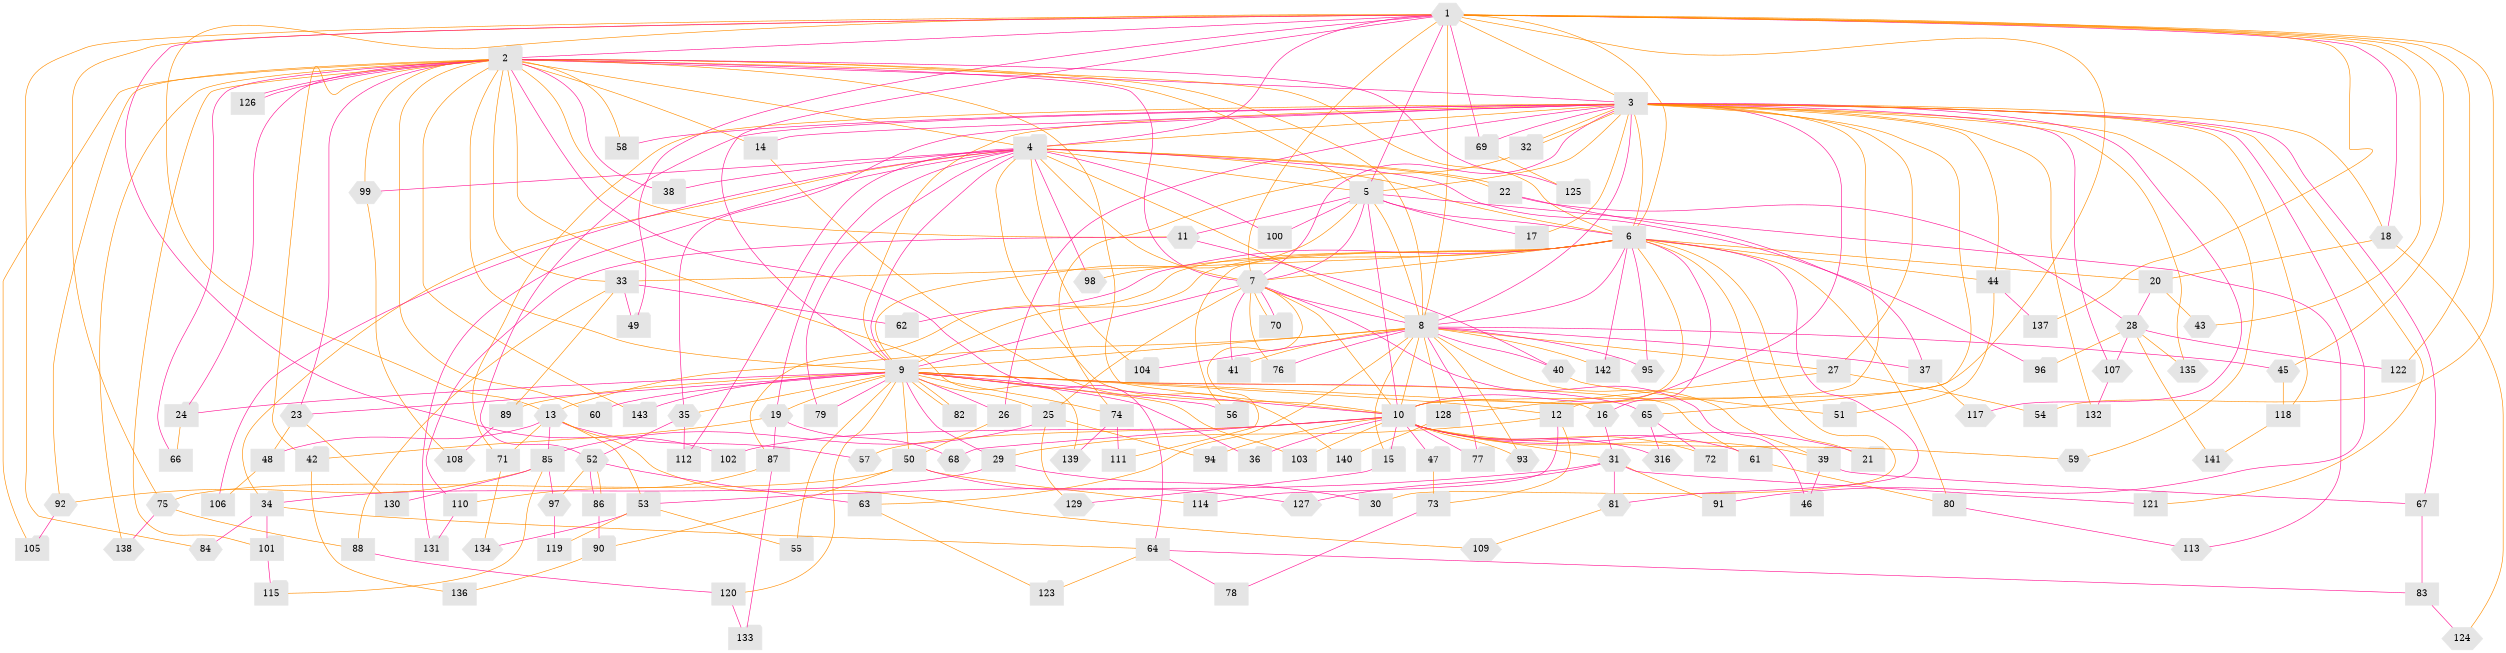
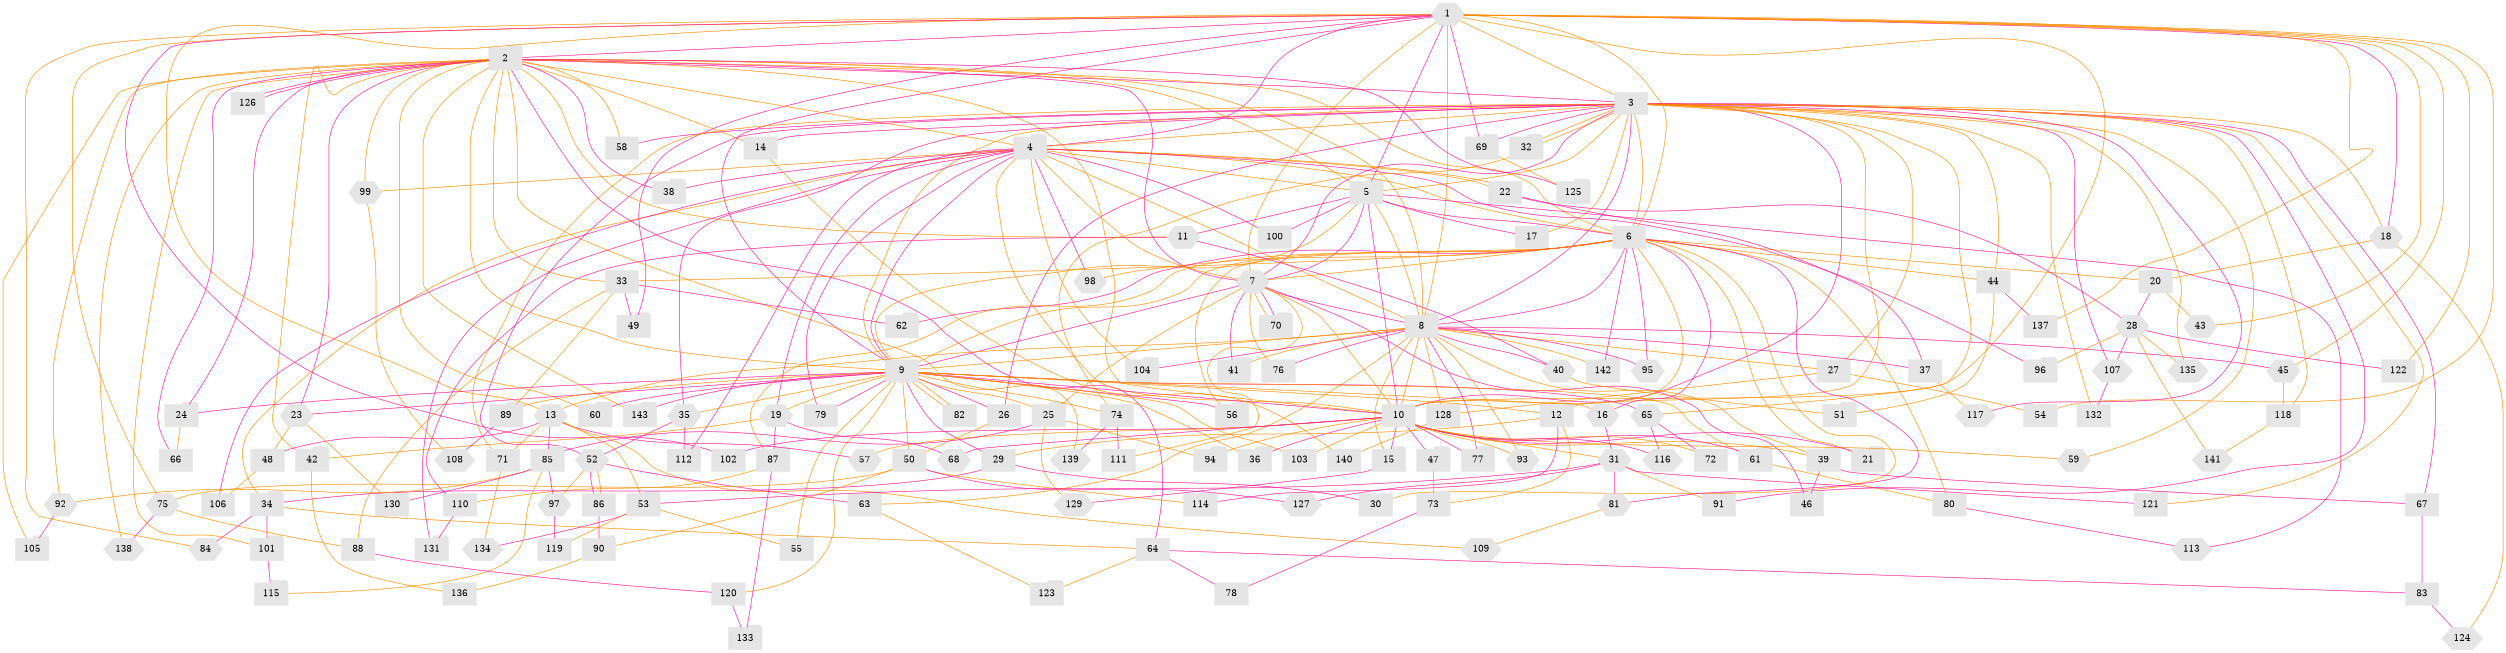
(697, 170) -> (697, 170)
(1116, 399) -> (1116, 399)
(1663, 460) -> (1663, 460)
